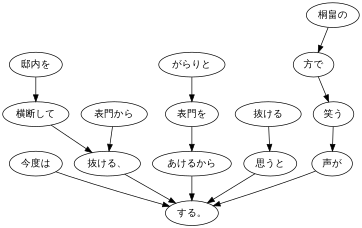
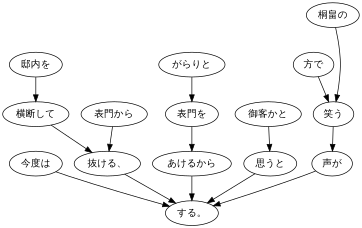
(324, 37) -> (340, 61)
(268, 114) -> (268, 114)
